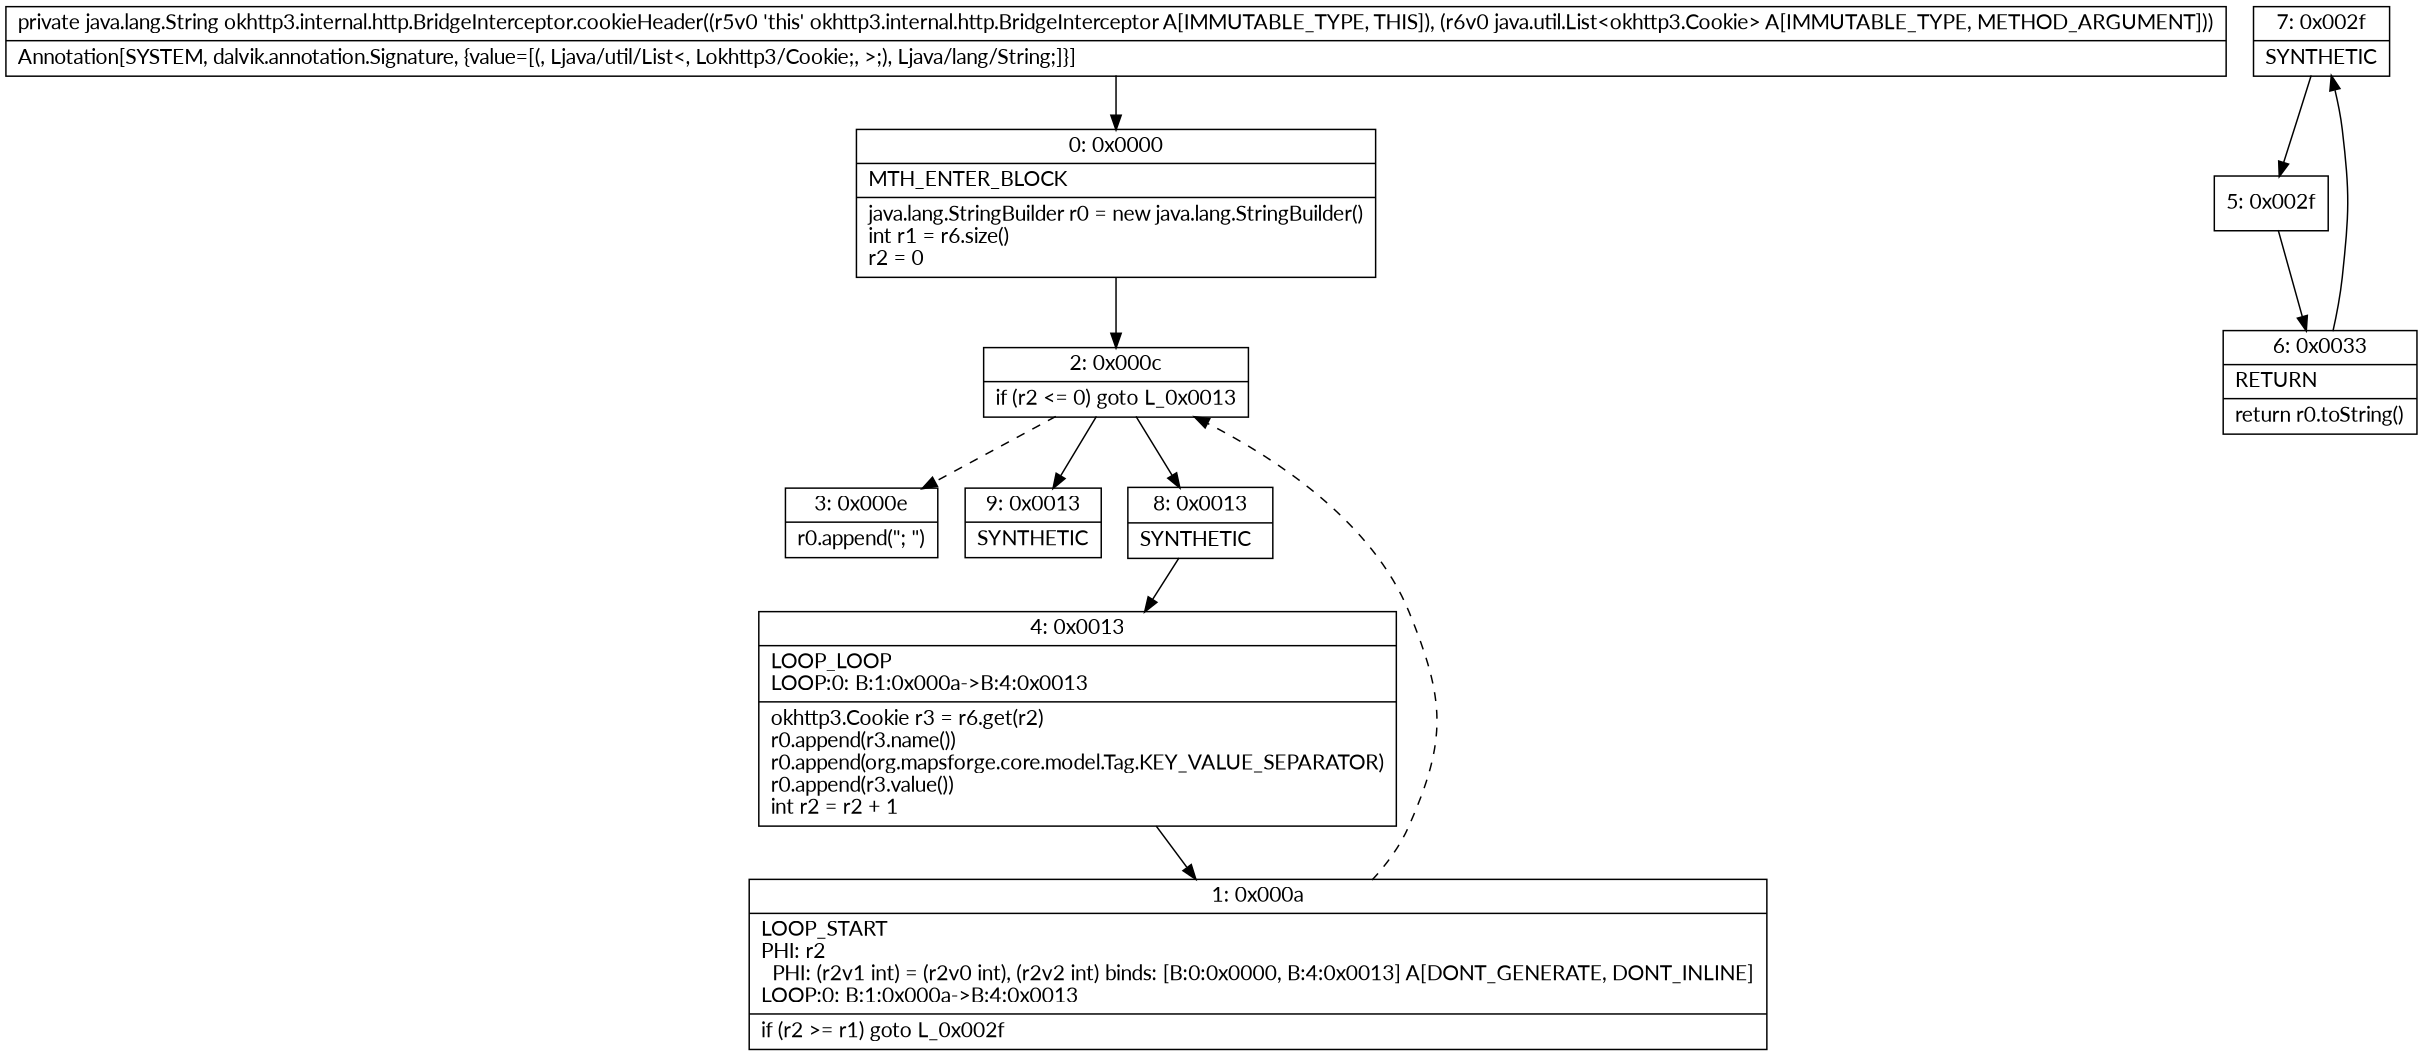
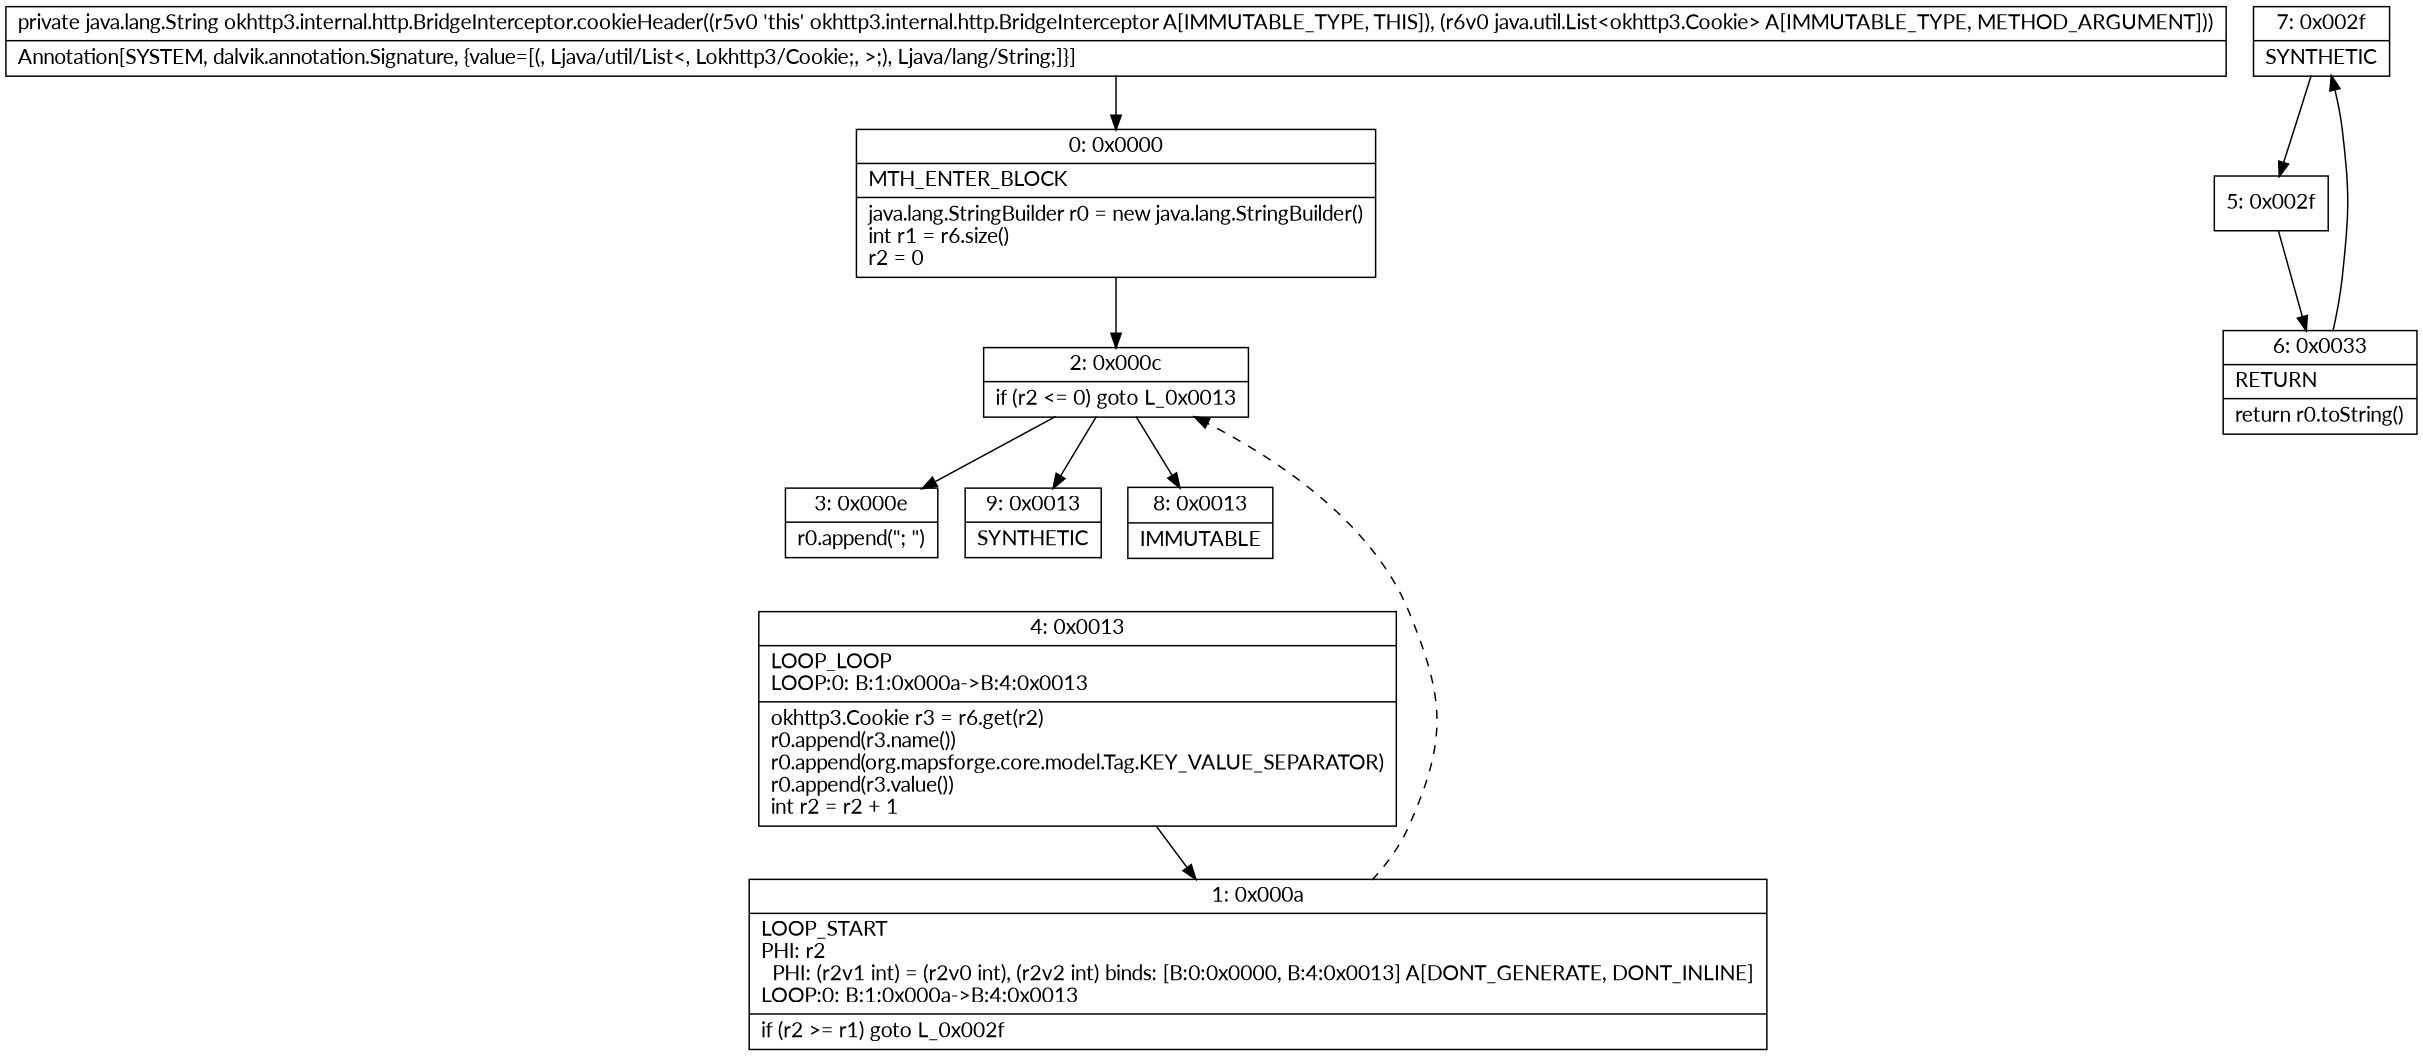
(995, 449) -> (995, 449)
(1196, 540) -> (1200, 540)
(1166, 579) -> none
